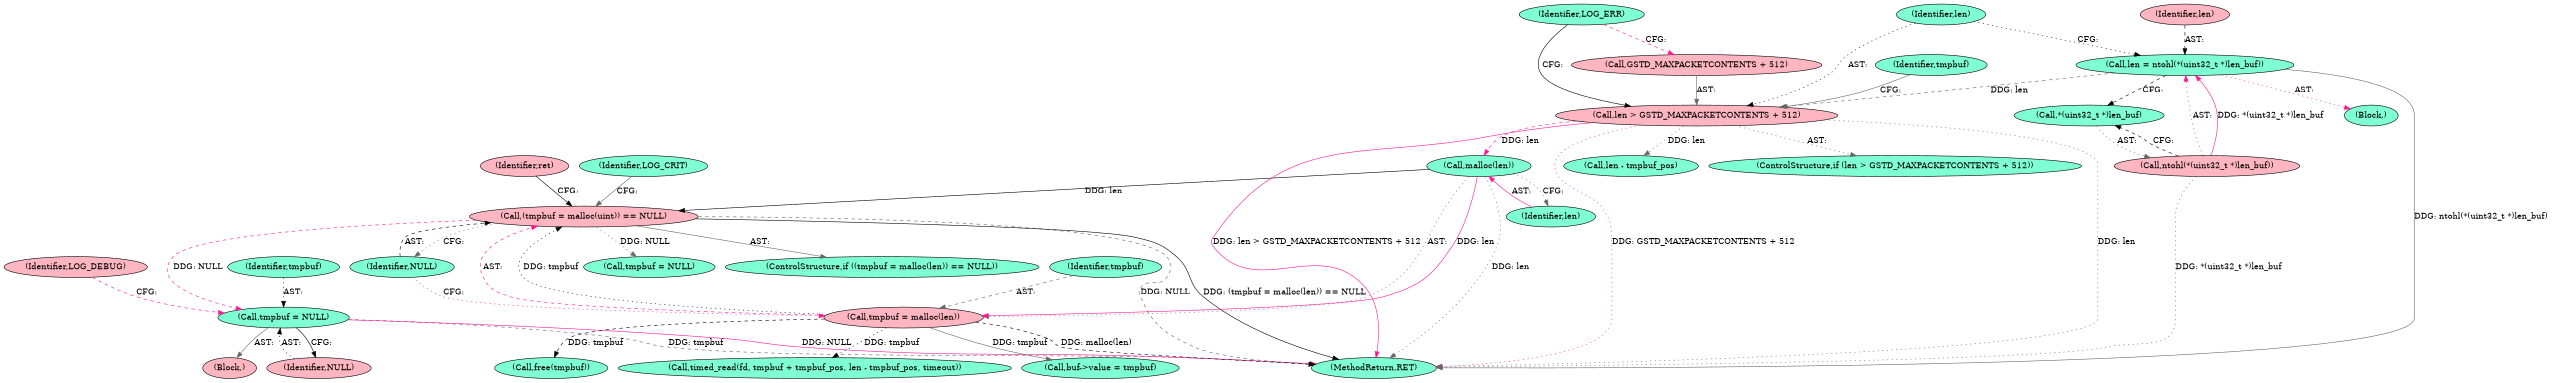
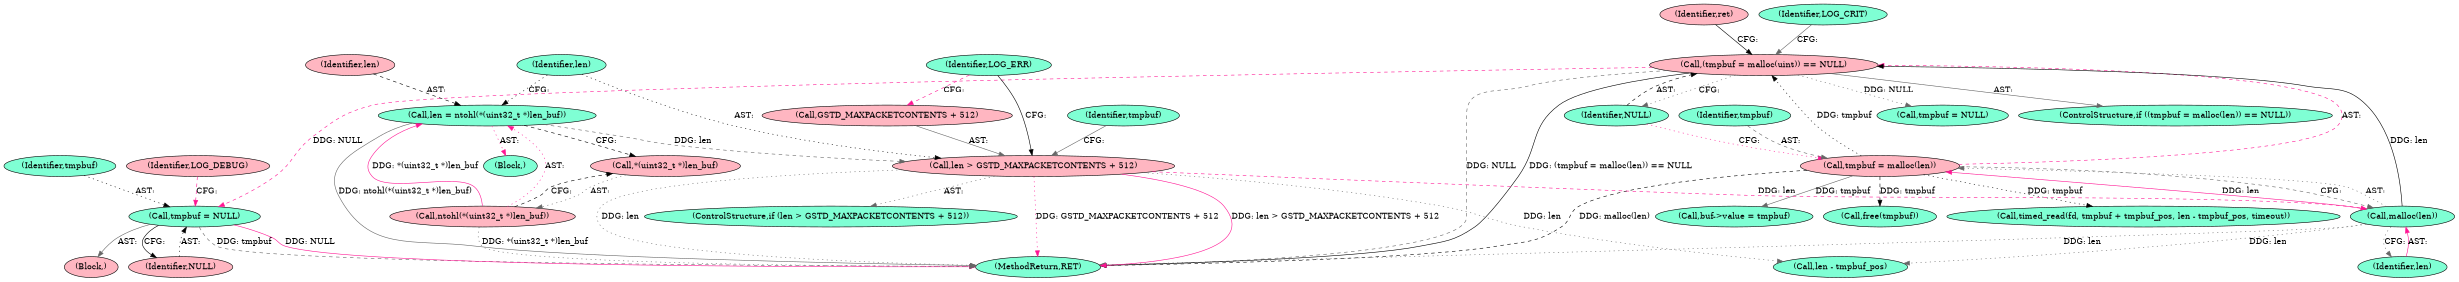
(2089, 116) -> (665, 166)
none -> (2216, 180)
none -> (2138, 248)
